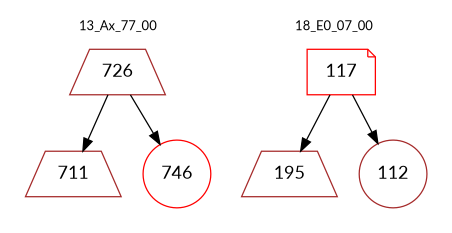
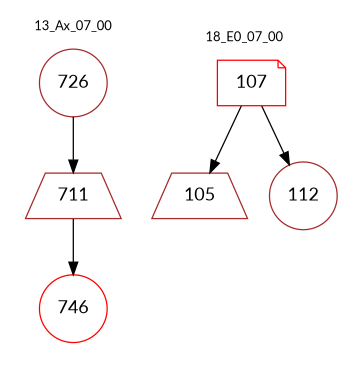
(118, 27) -> (73, 27)
(118, 72) -> (73, 83)
(341, 72) -> (252, 83)
(142, 114) -> (73, 240)
(289, 174) -> (200, 196)
